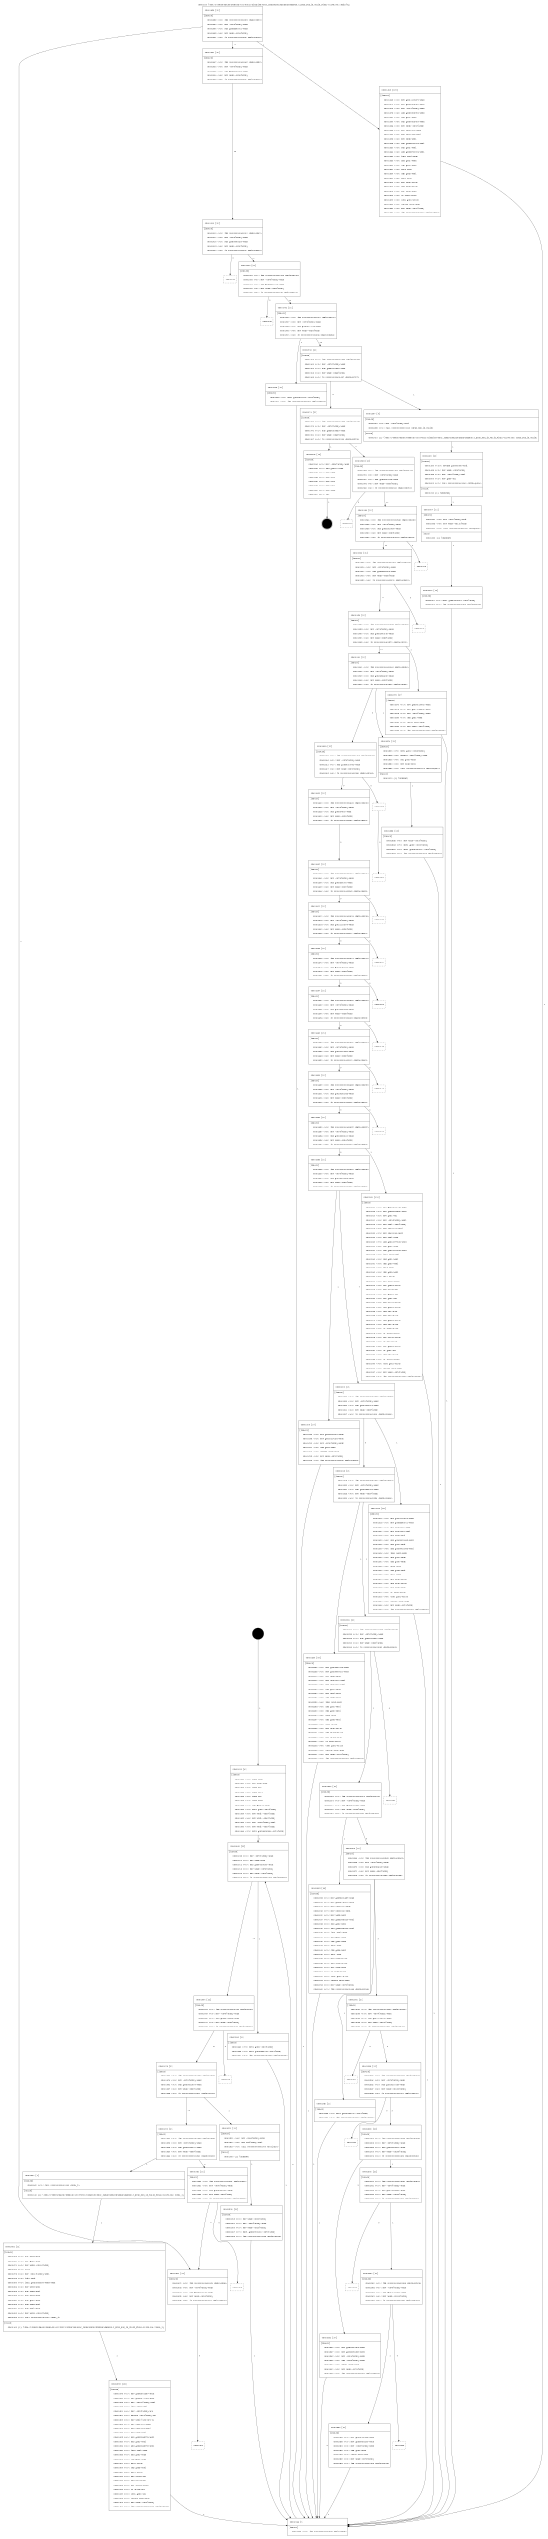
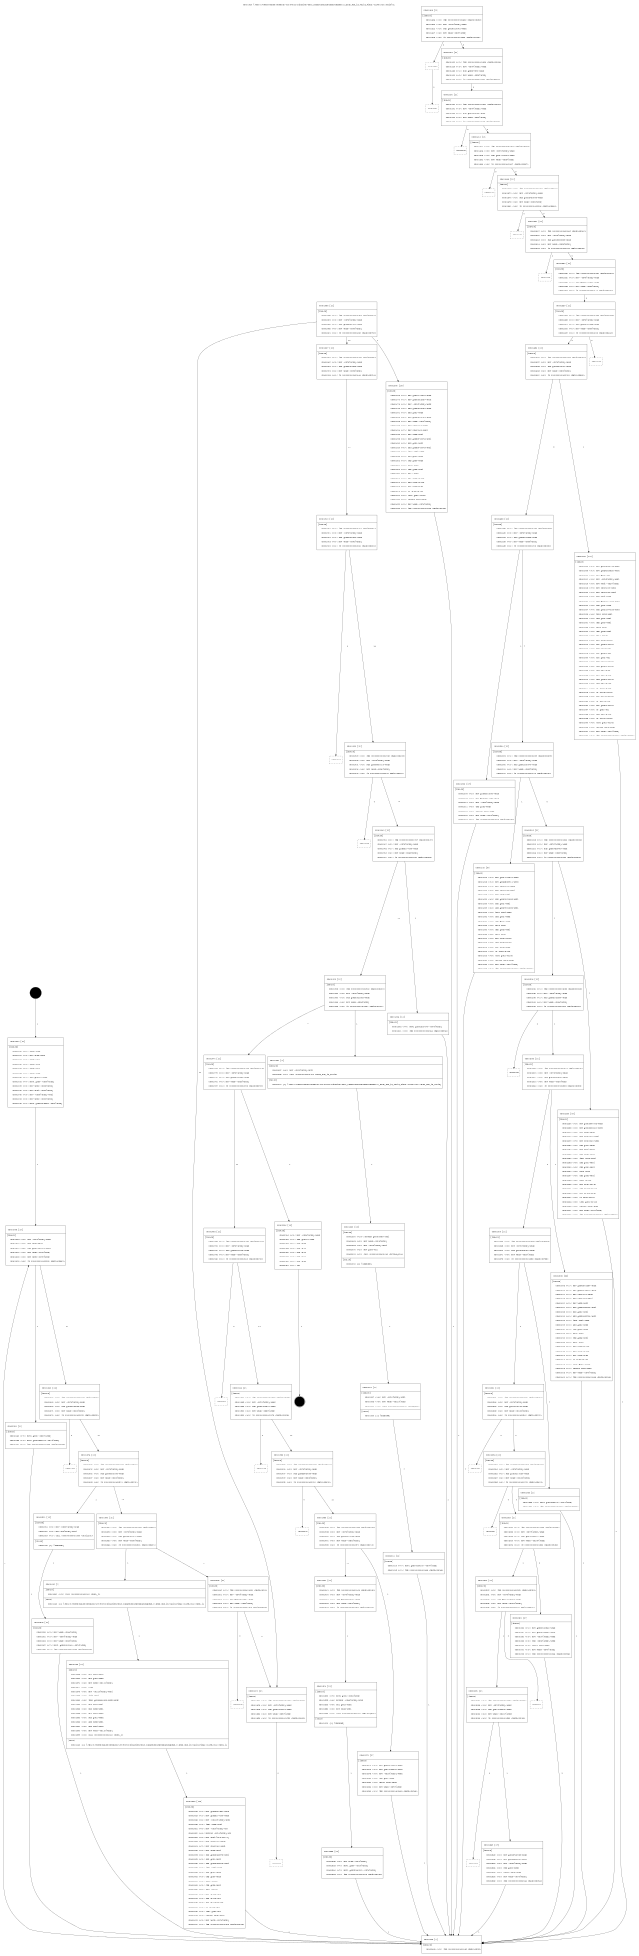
(363, 715) -> none
(379, 1089) -> none
